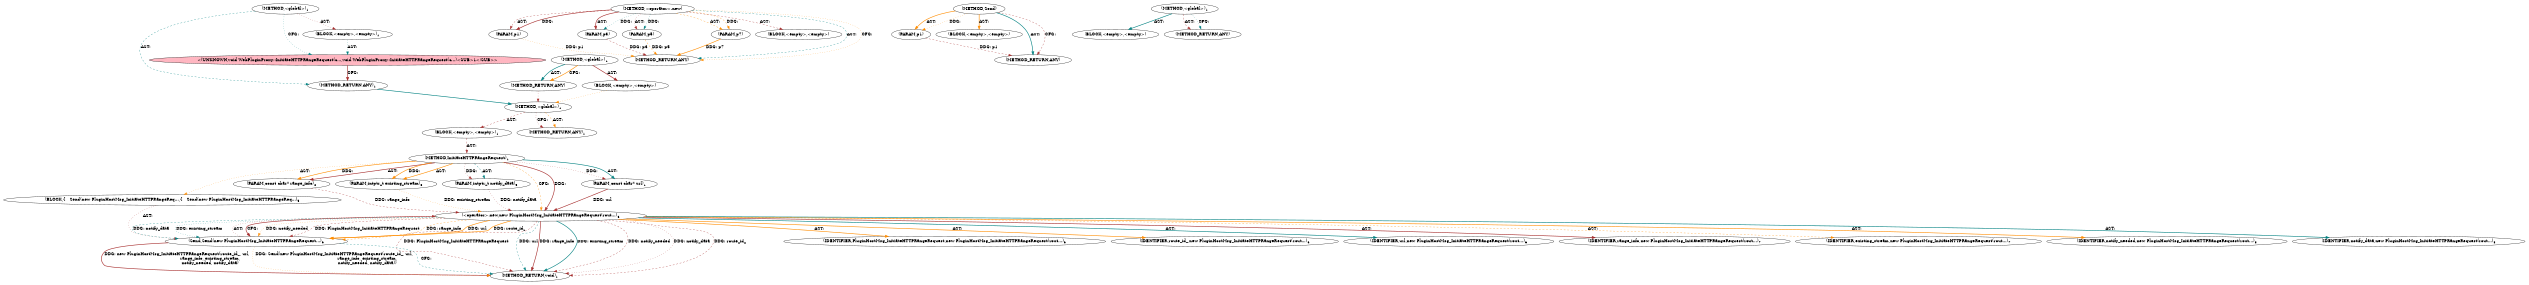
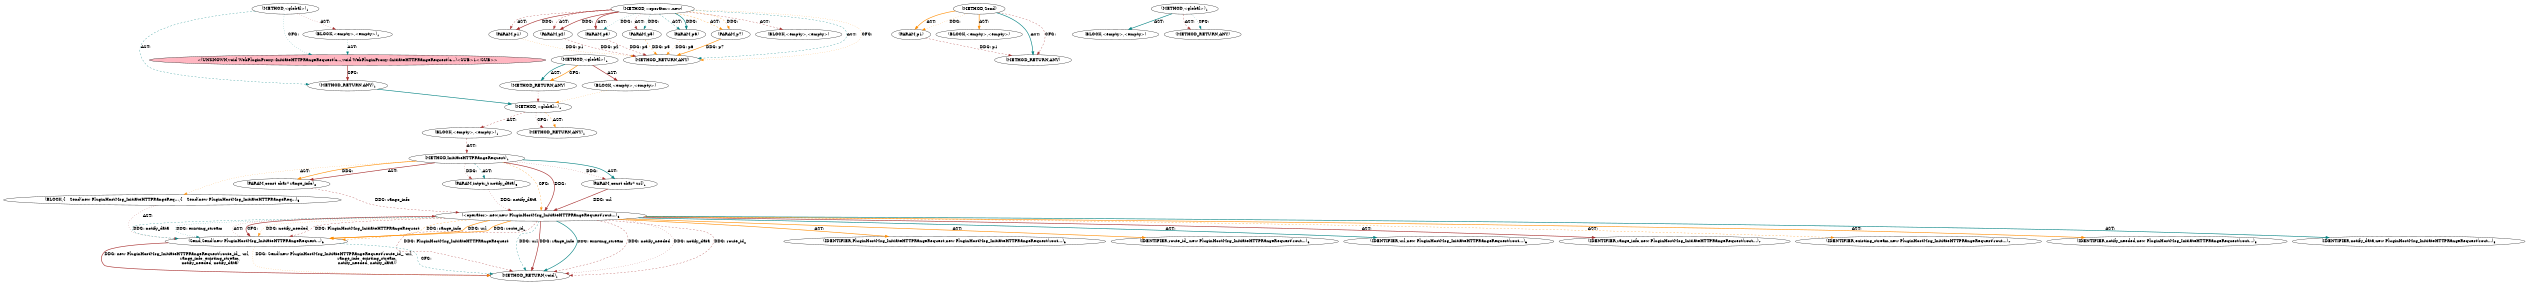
none -> (553, 34)
none -> (686, 34)
(386, 184) -> none
